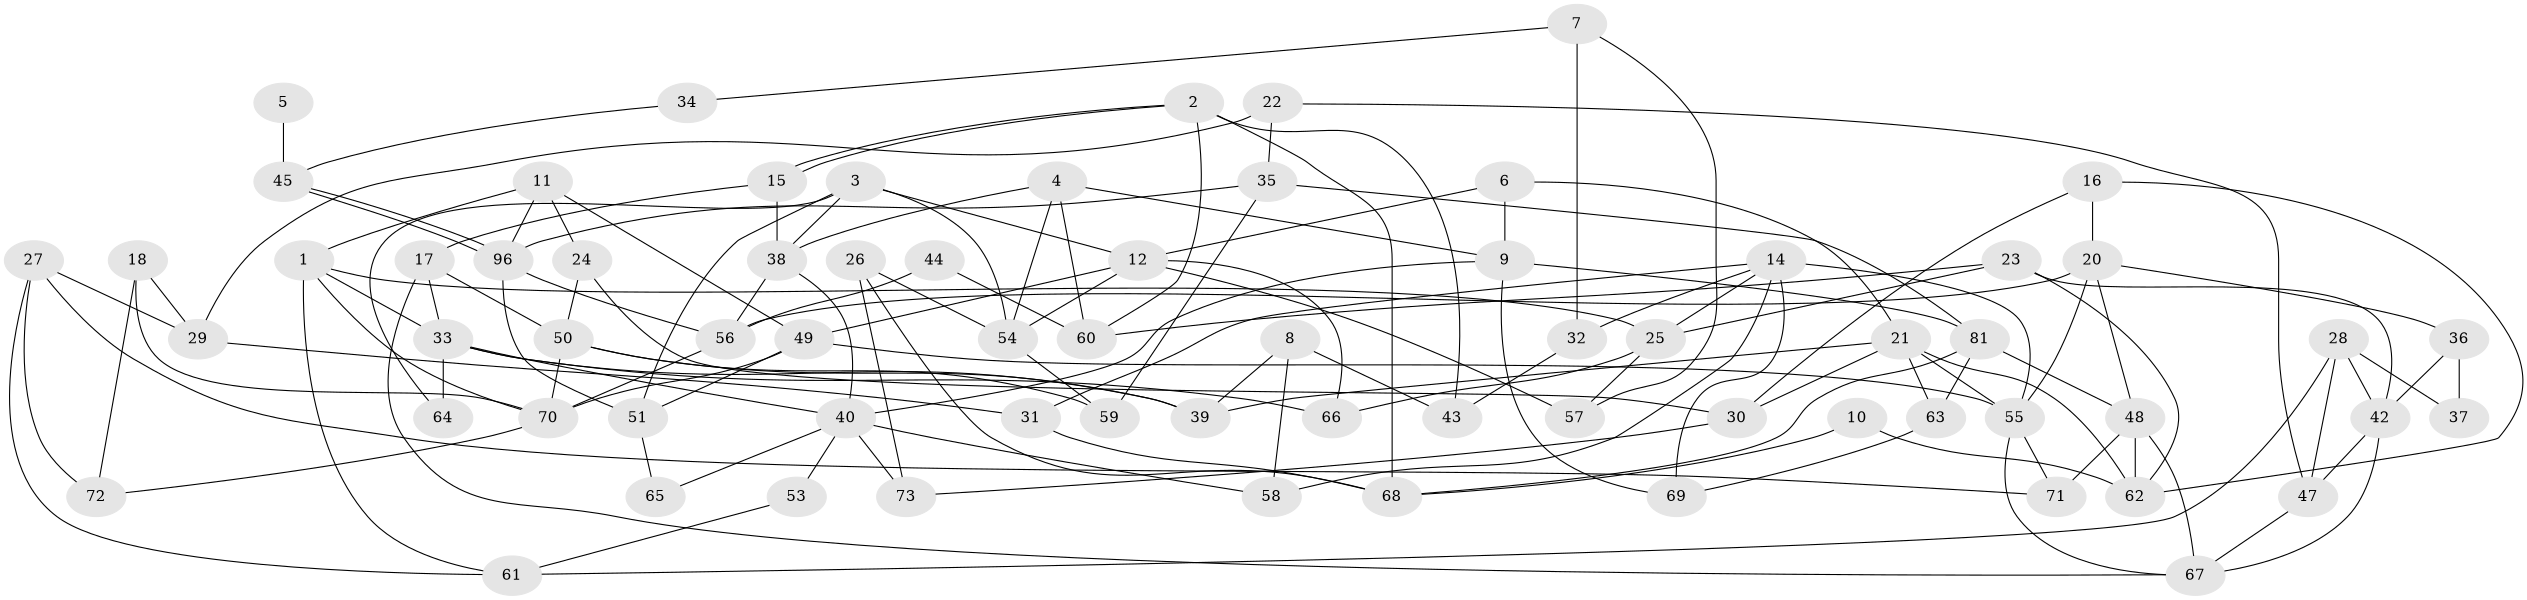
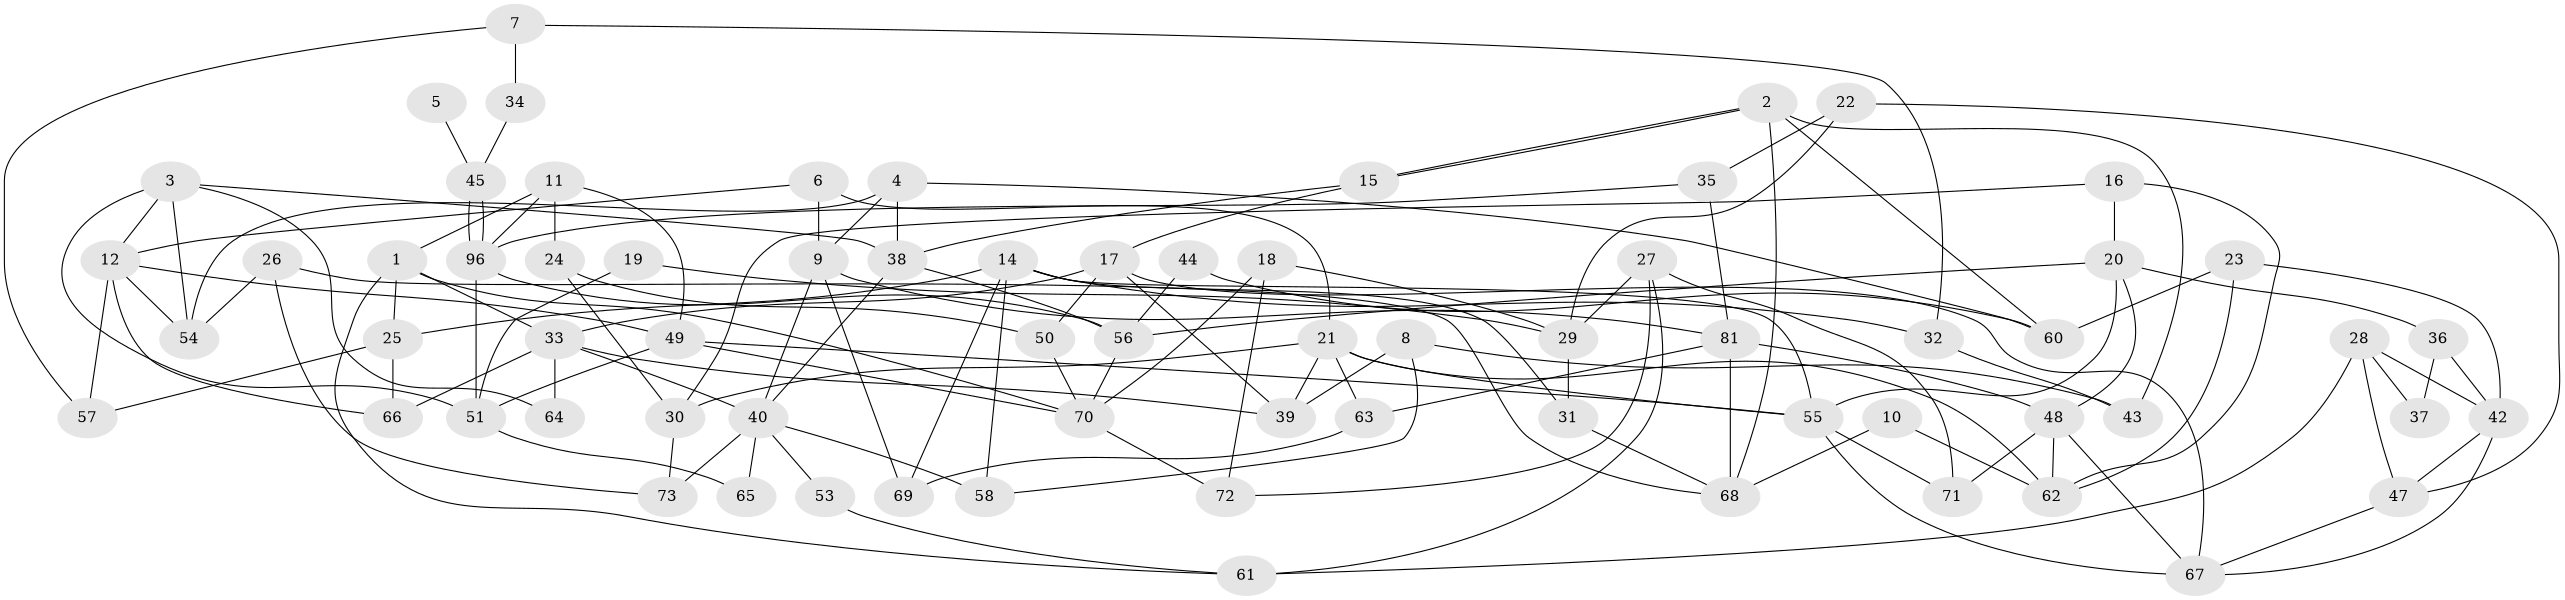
none -> (634, 260)
(1879, 290) -> none
(884, 373) -> (1198, 339)
(1110, 418) -> none
